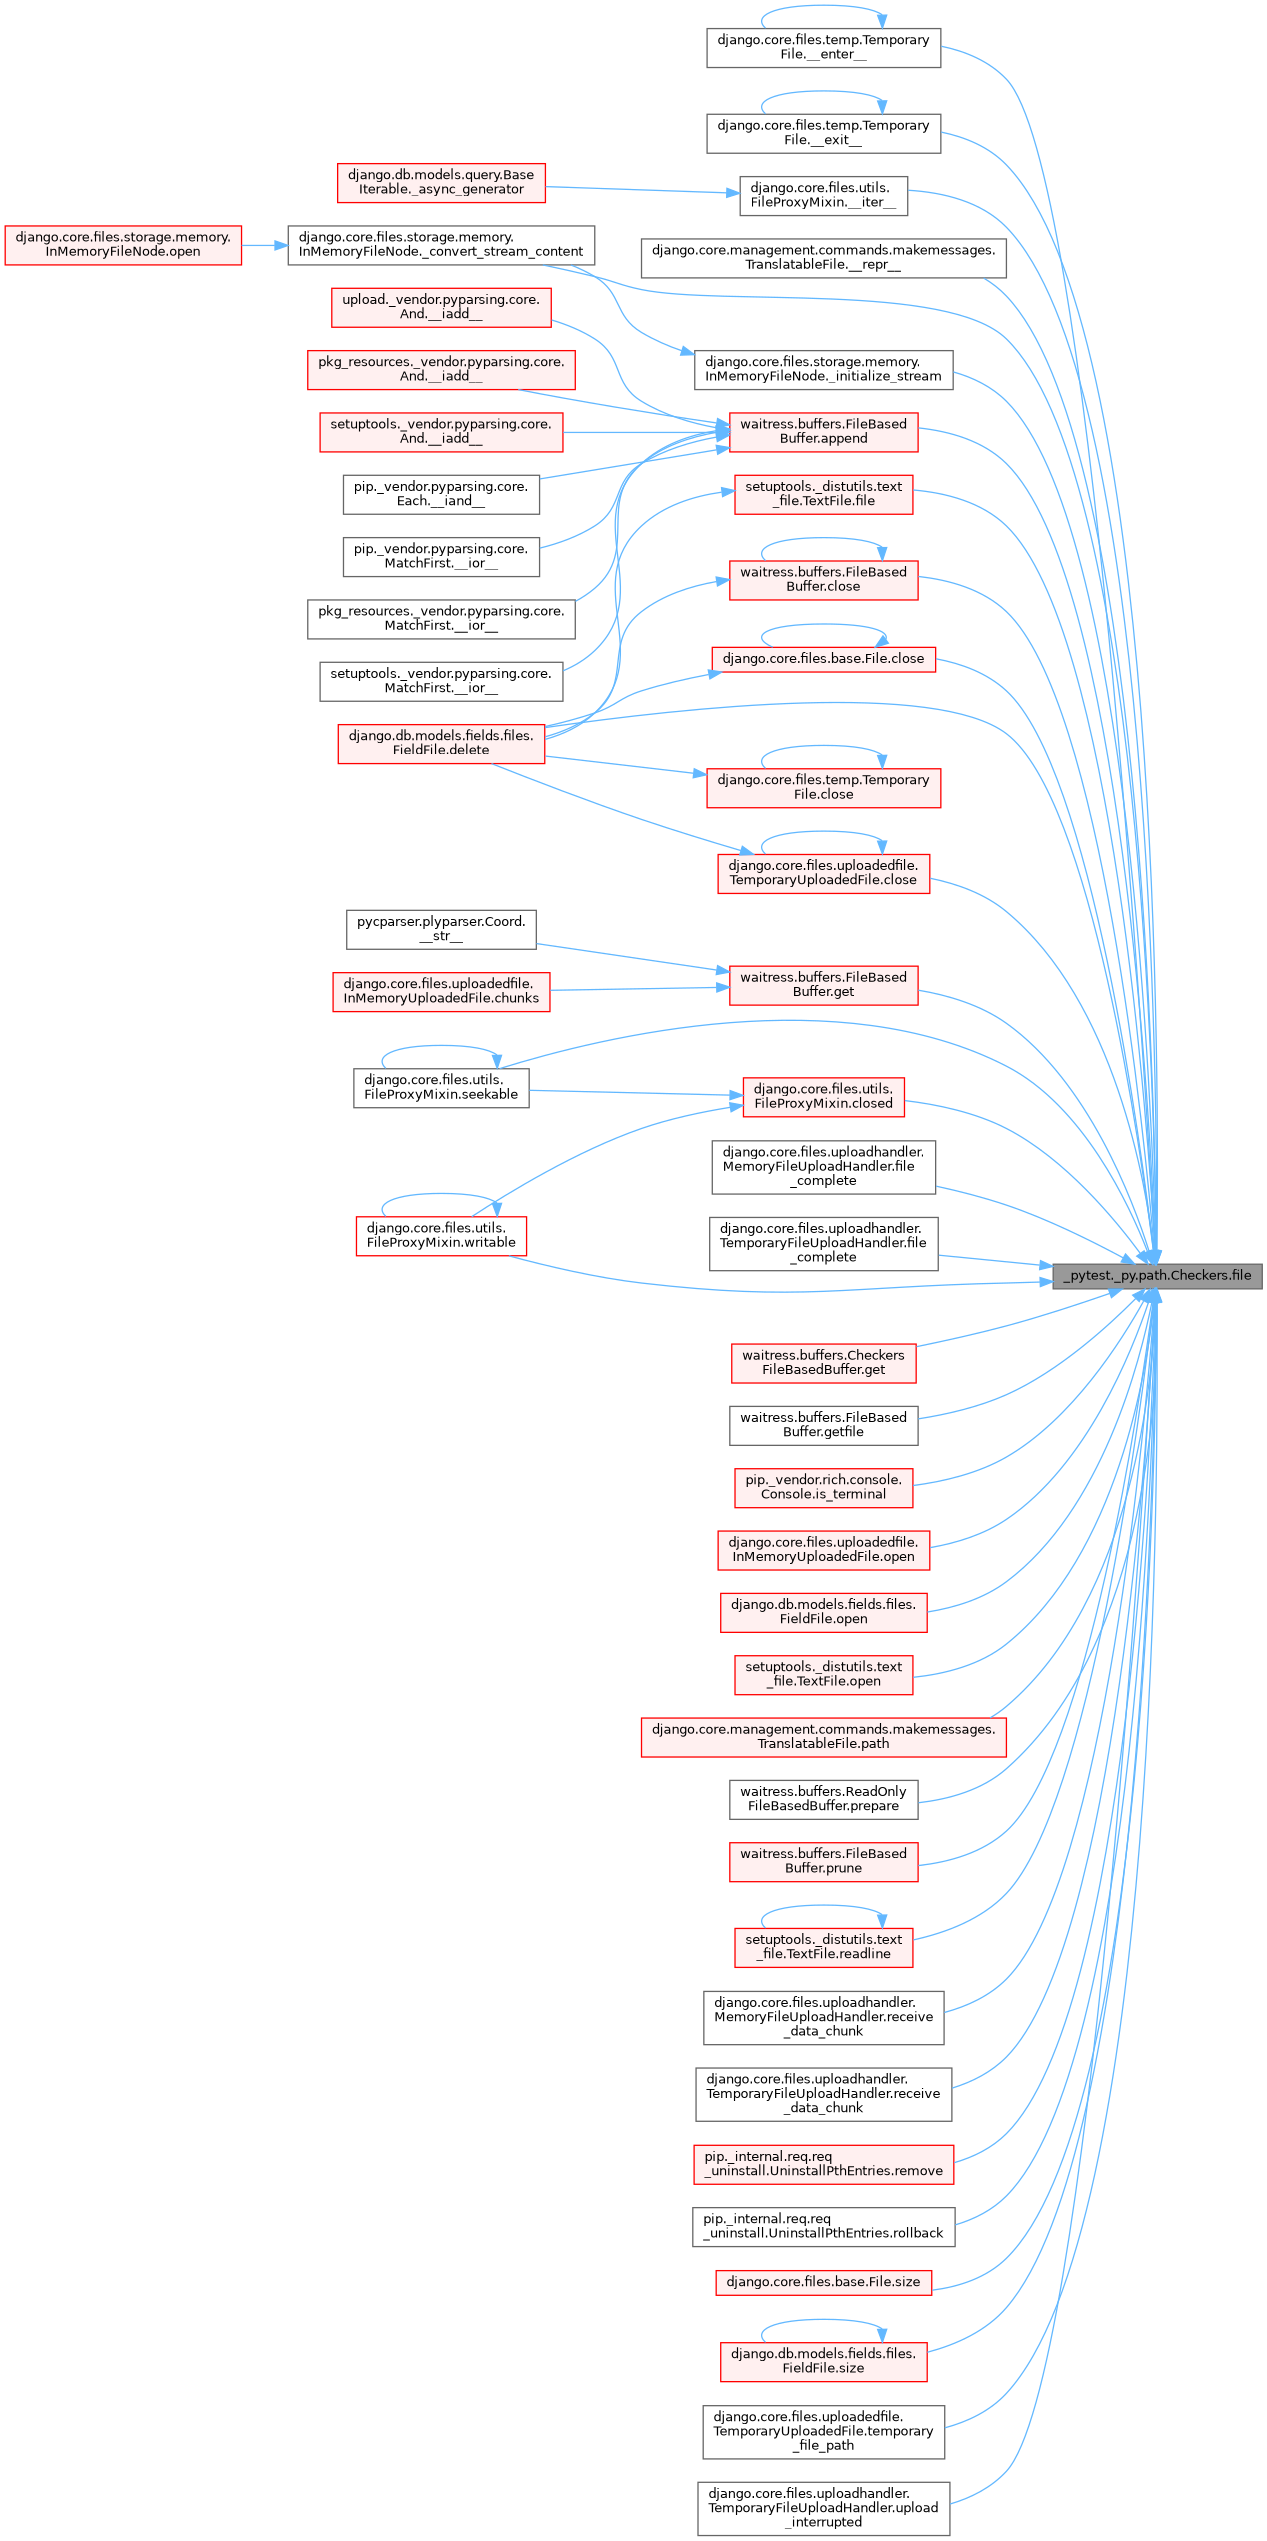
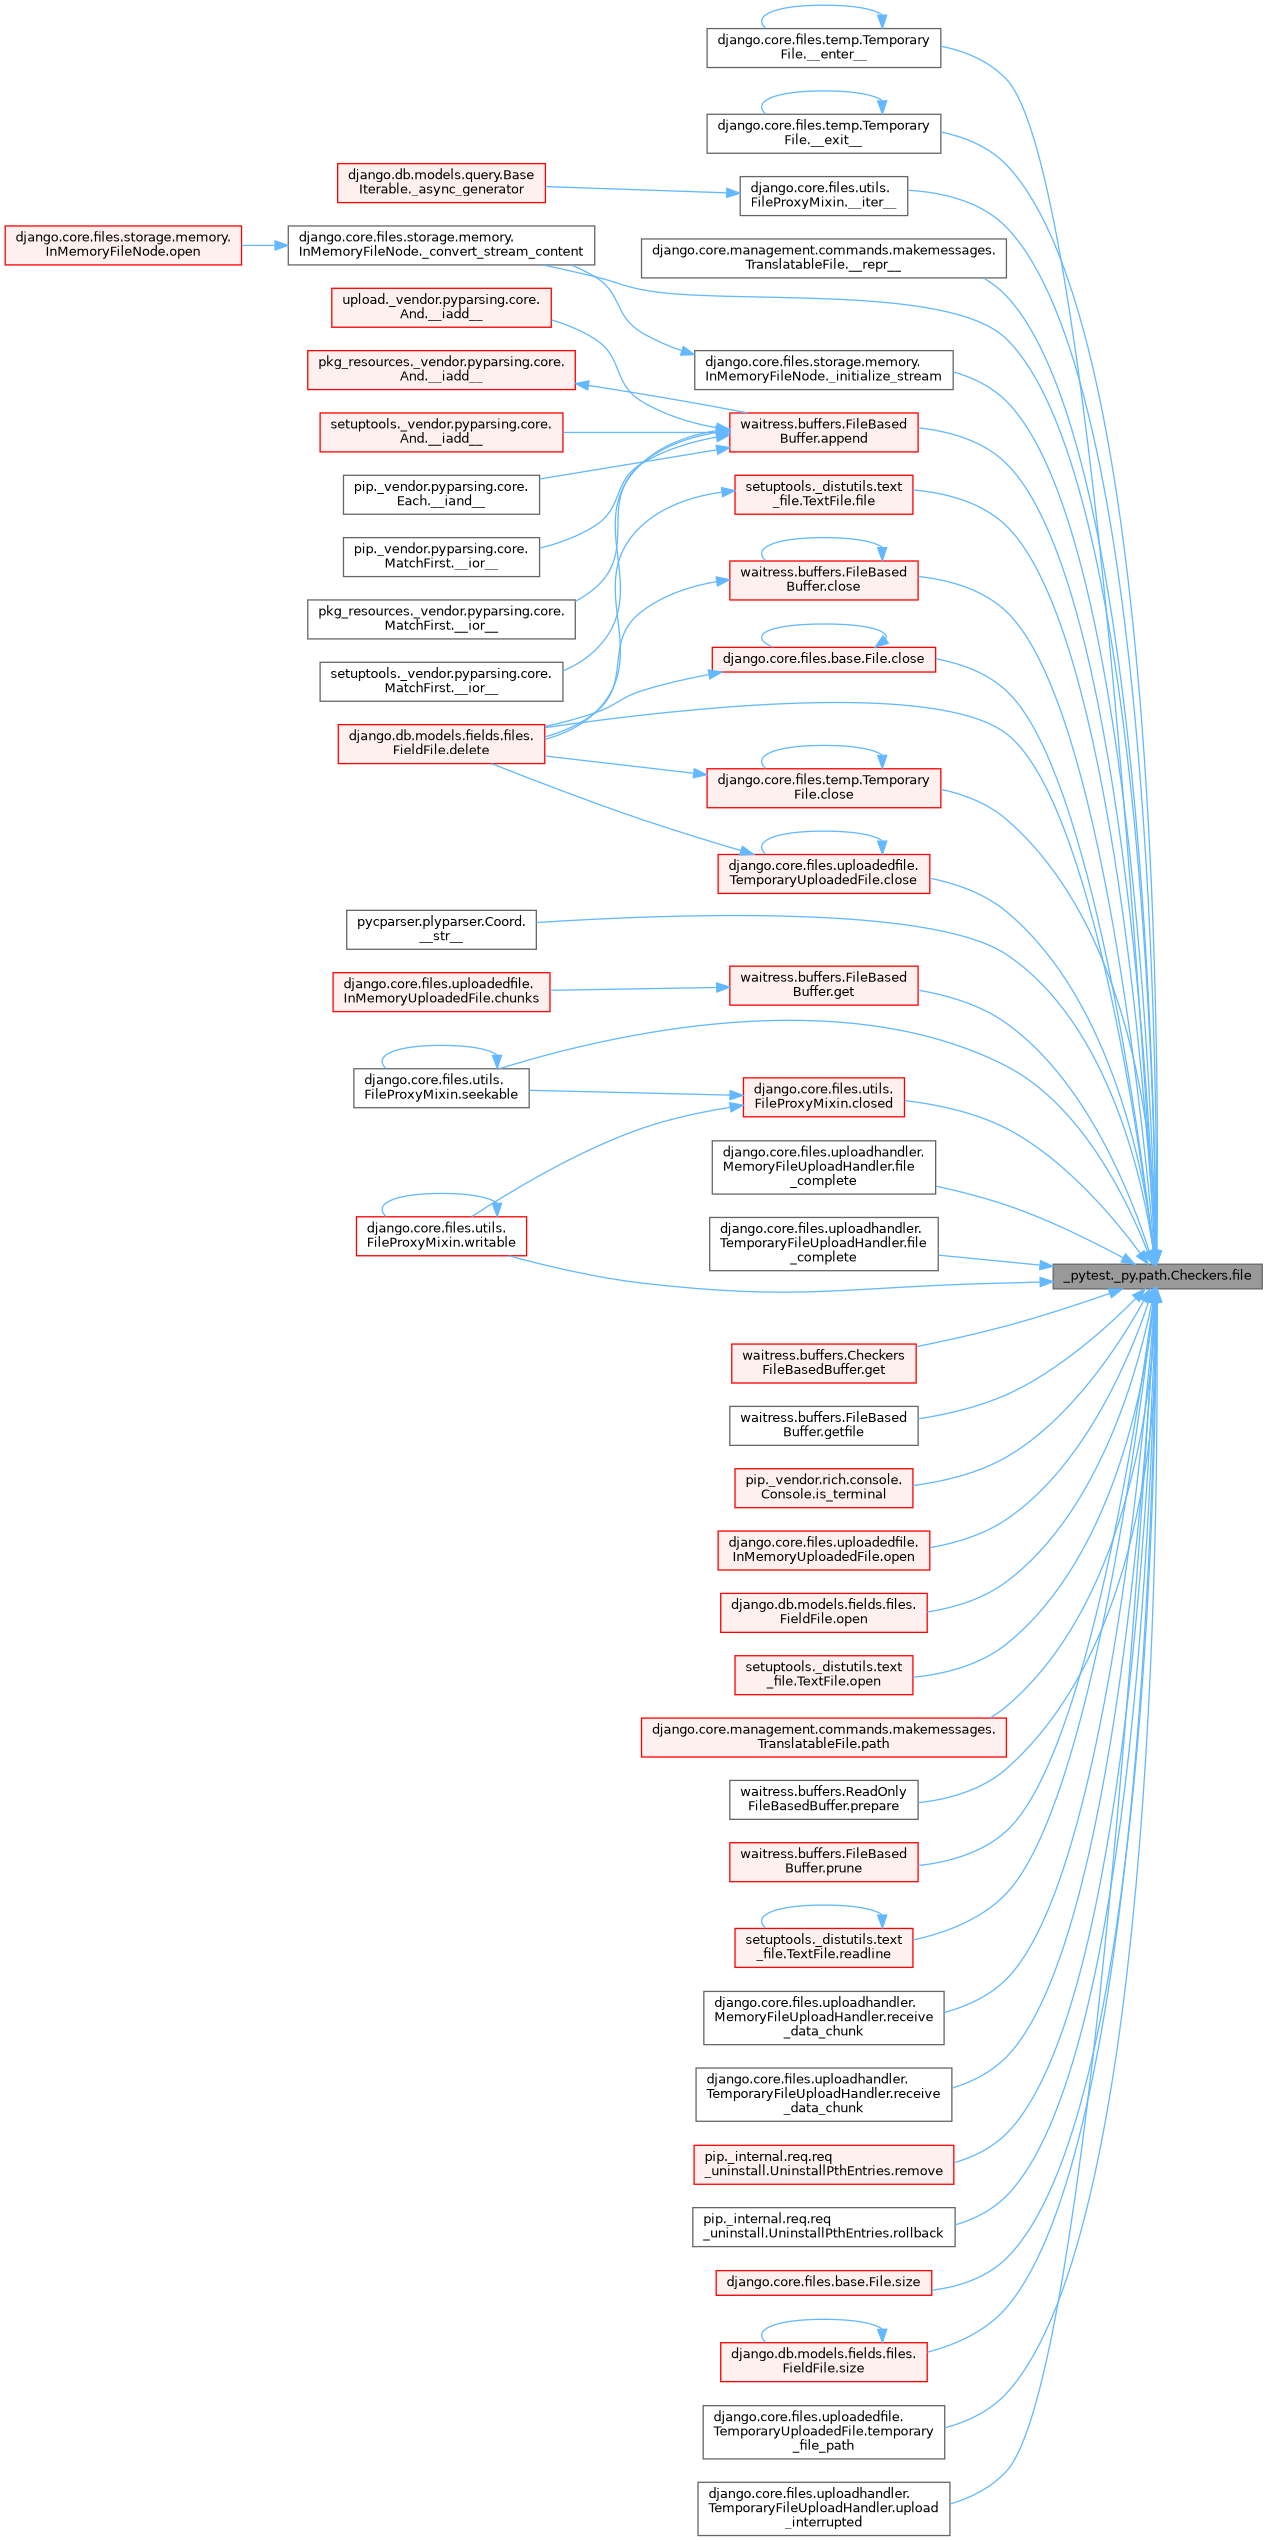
(617, 407) -> (668, 398)
none -> (1078, 911)
(627, 957) -> (943, 932)
